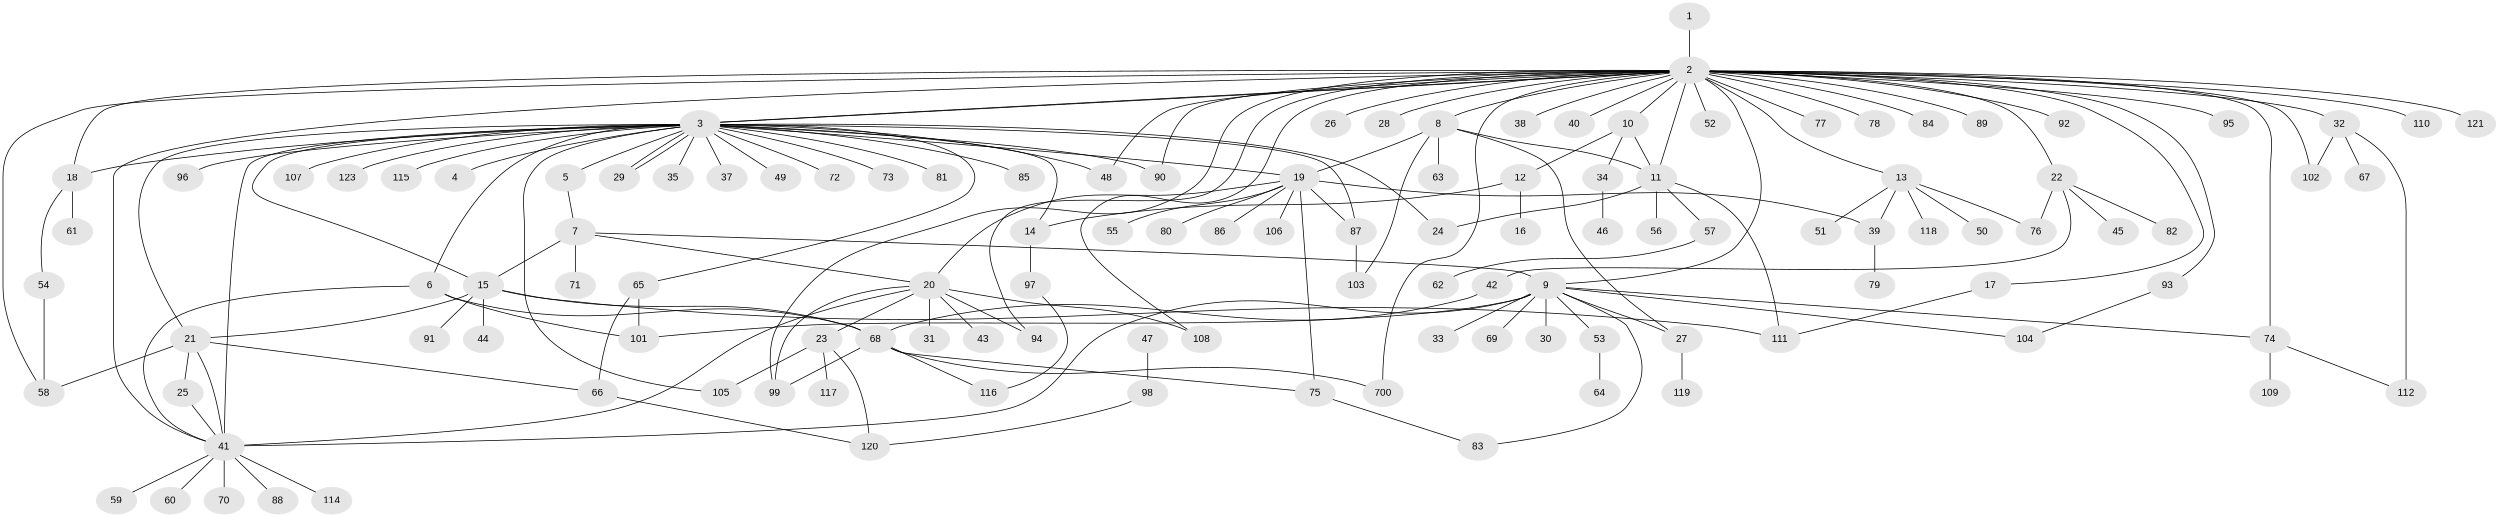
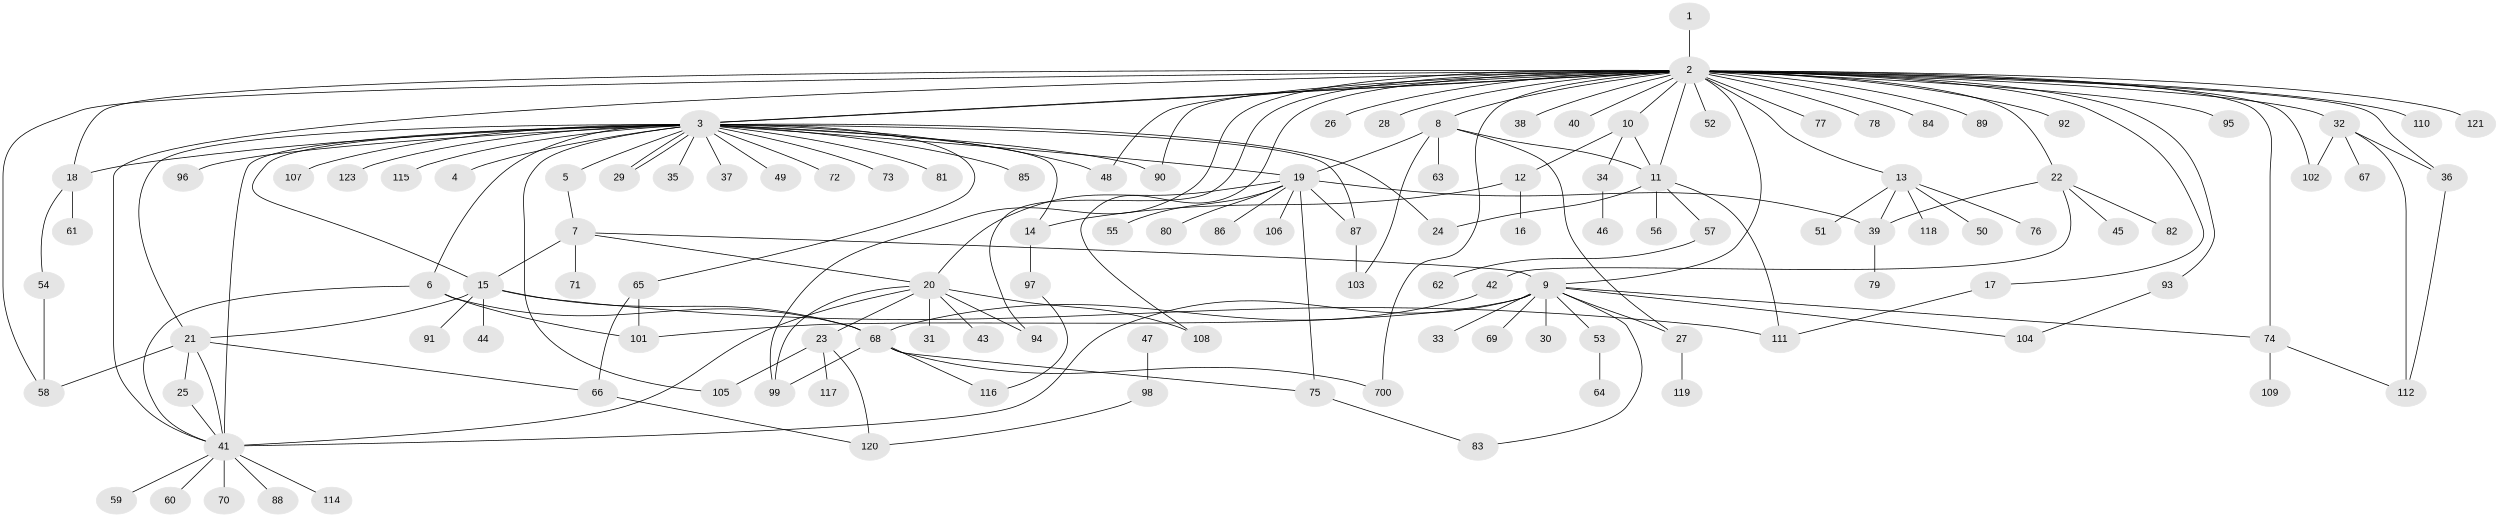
none -> (2447, 178)
(2047, 205) -> (1971, 198)
